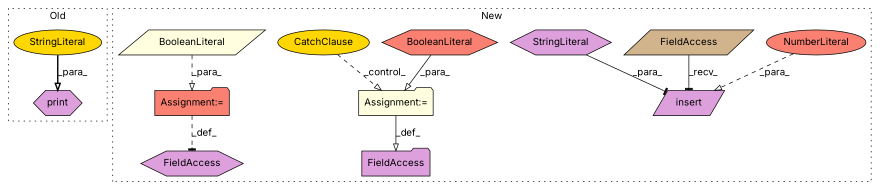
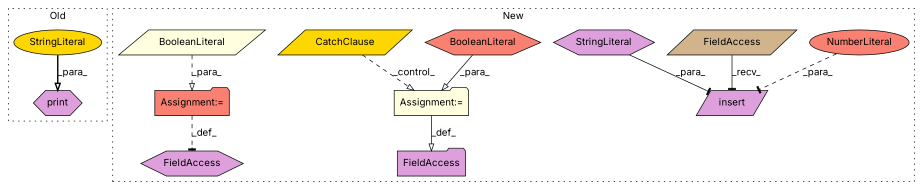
(324, 42) -> (345, 42)
(757, 71) -> (799, 71)
